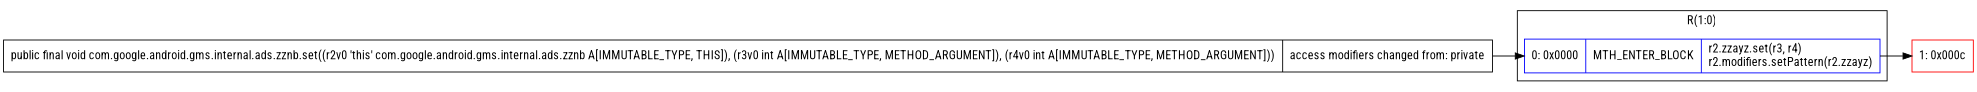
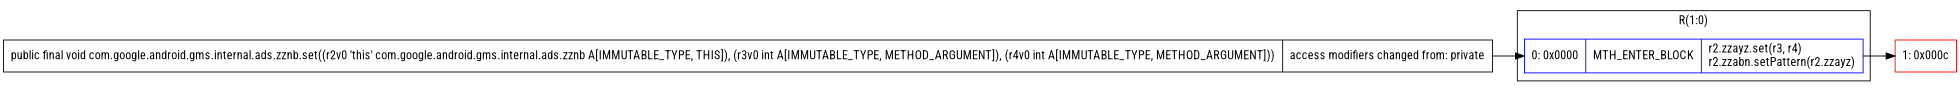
(1791, 62) -> (1782, 62)
